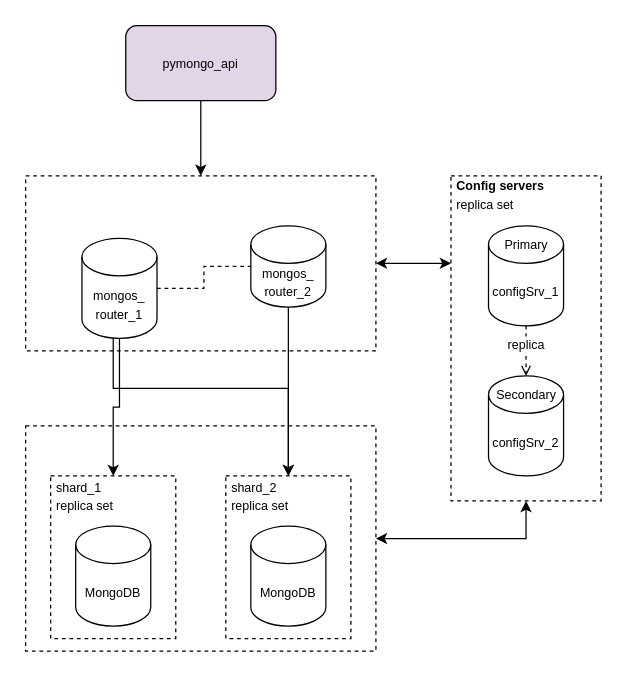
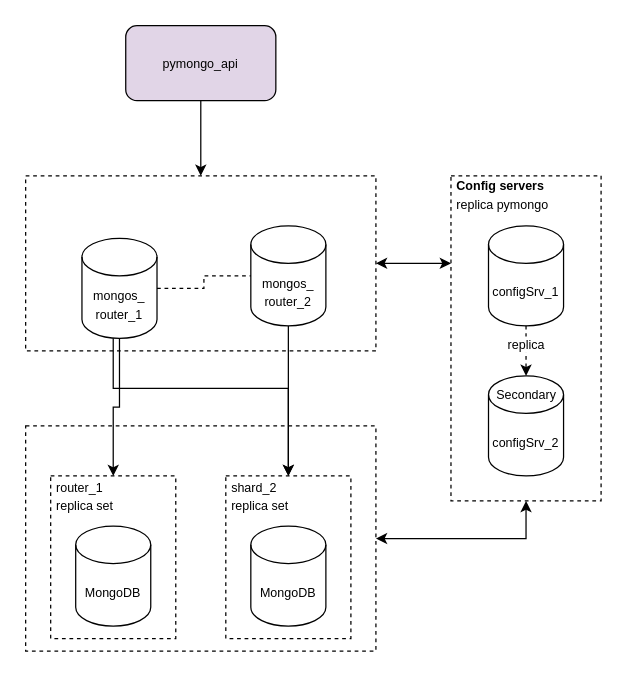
(508, 194) -> (510, 194)
(526, 244) -> none
(288, 266) -> (288, 276)
(526, 368) -> (526, 366)
(93, 496) -> (93, 496)
